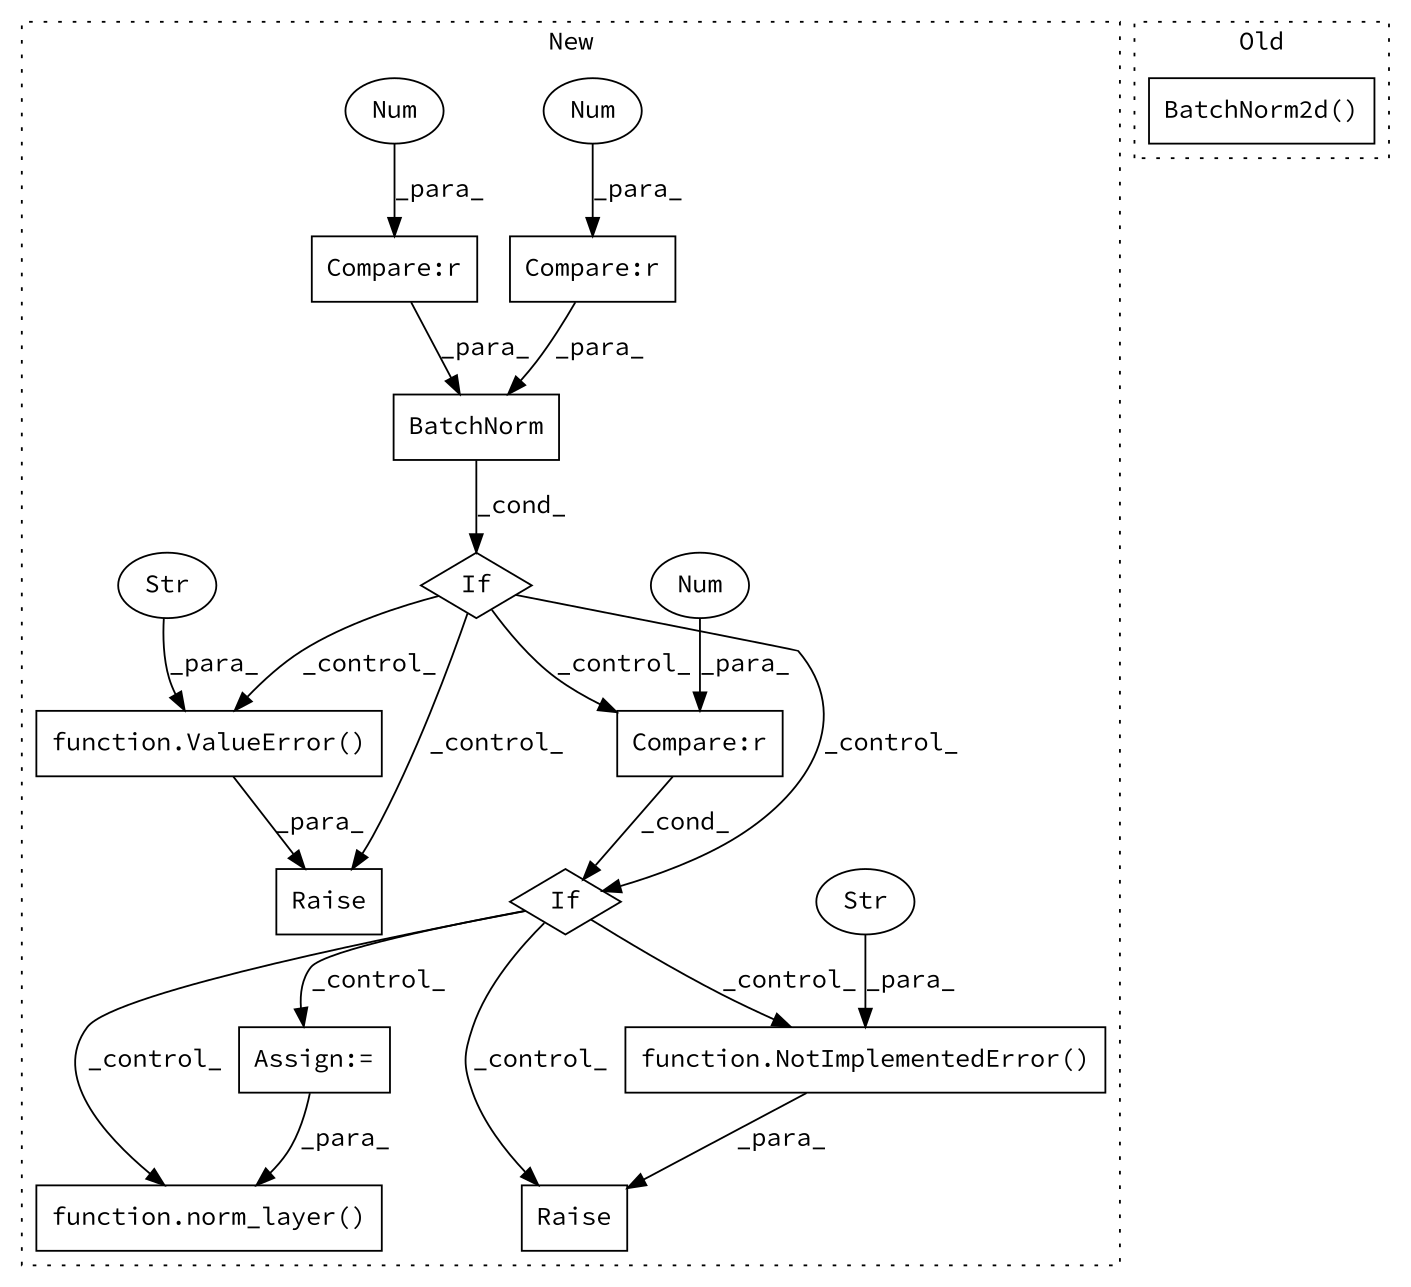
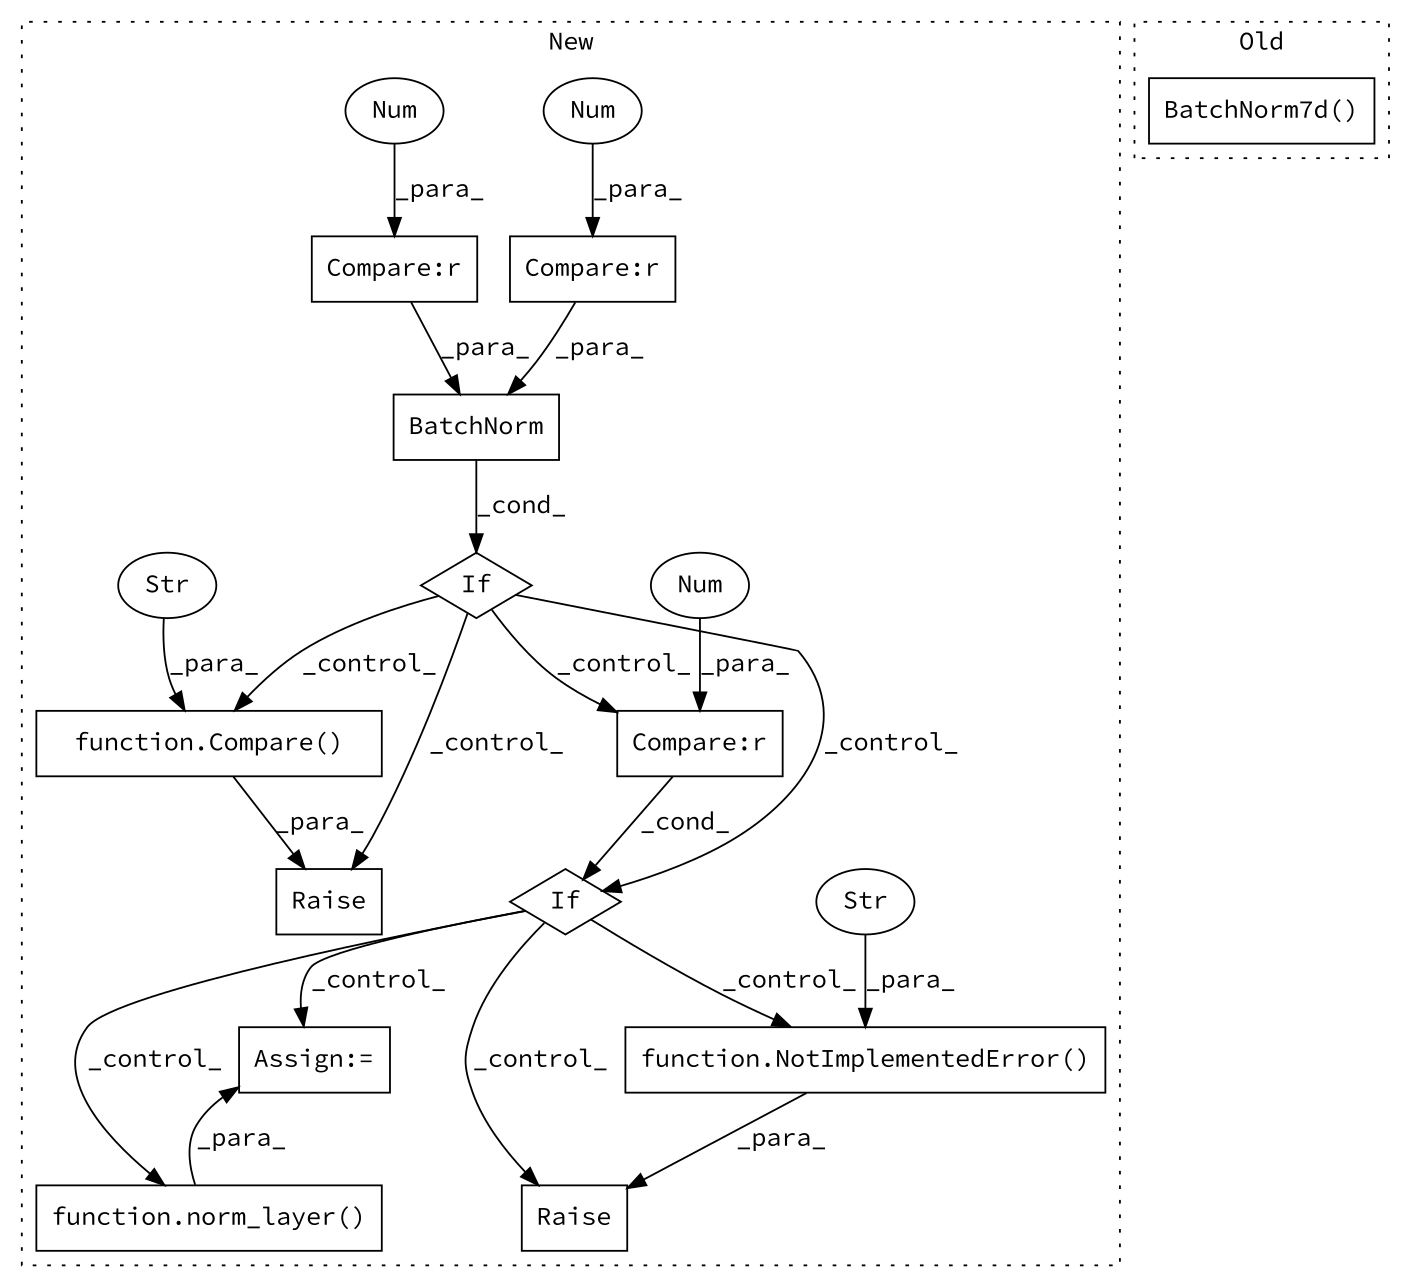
(1262, 111) -> (1262, 111)
(209, 744) -> (209, 744)
(296, 1136) -> (192, 1136)
